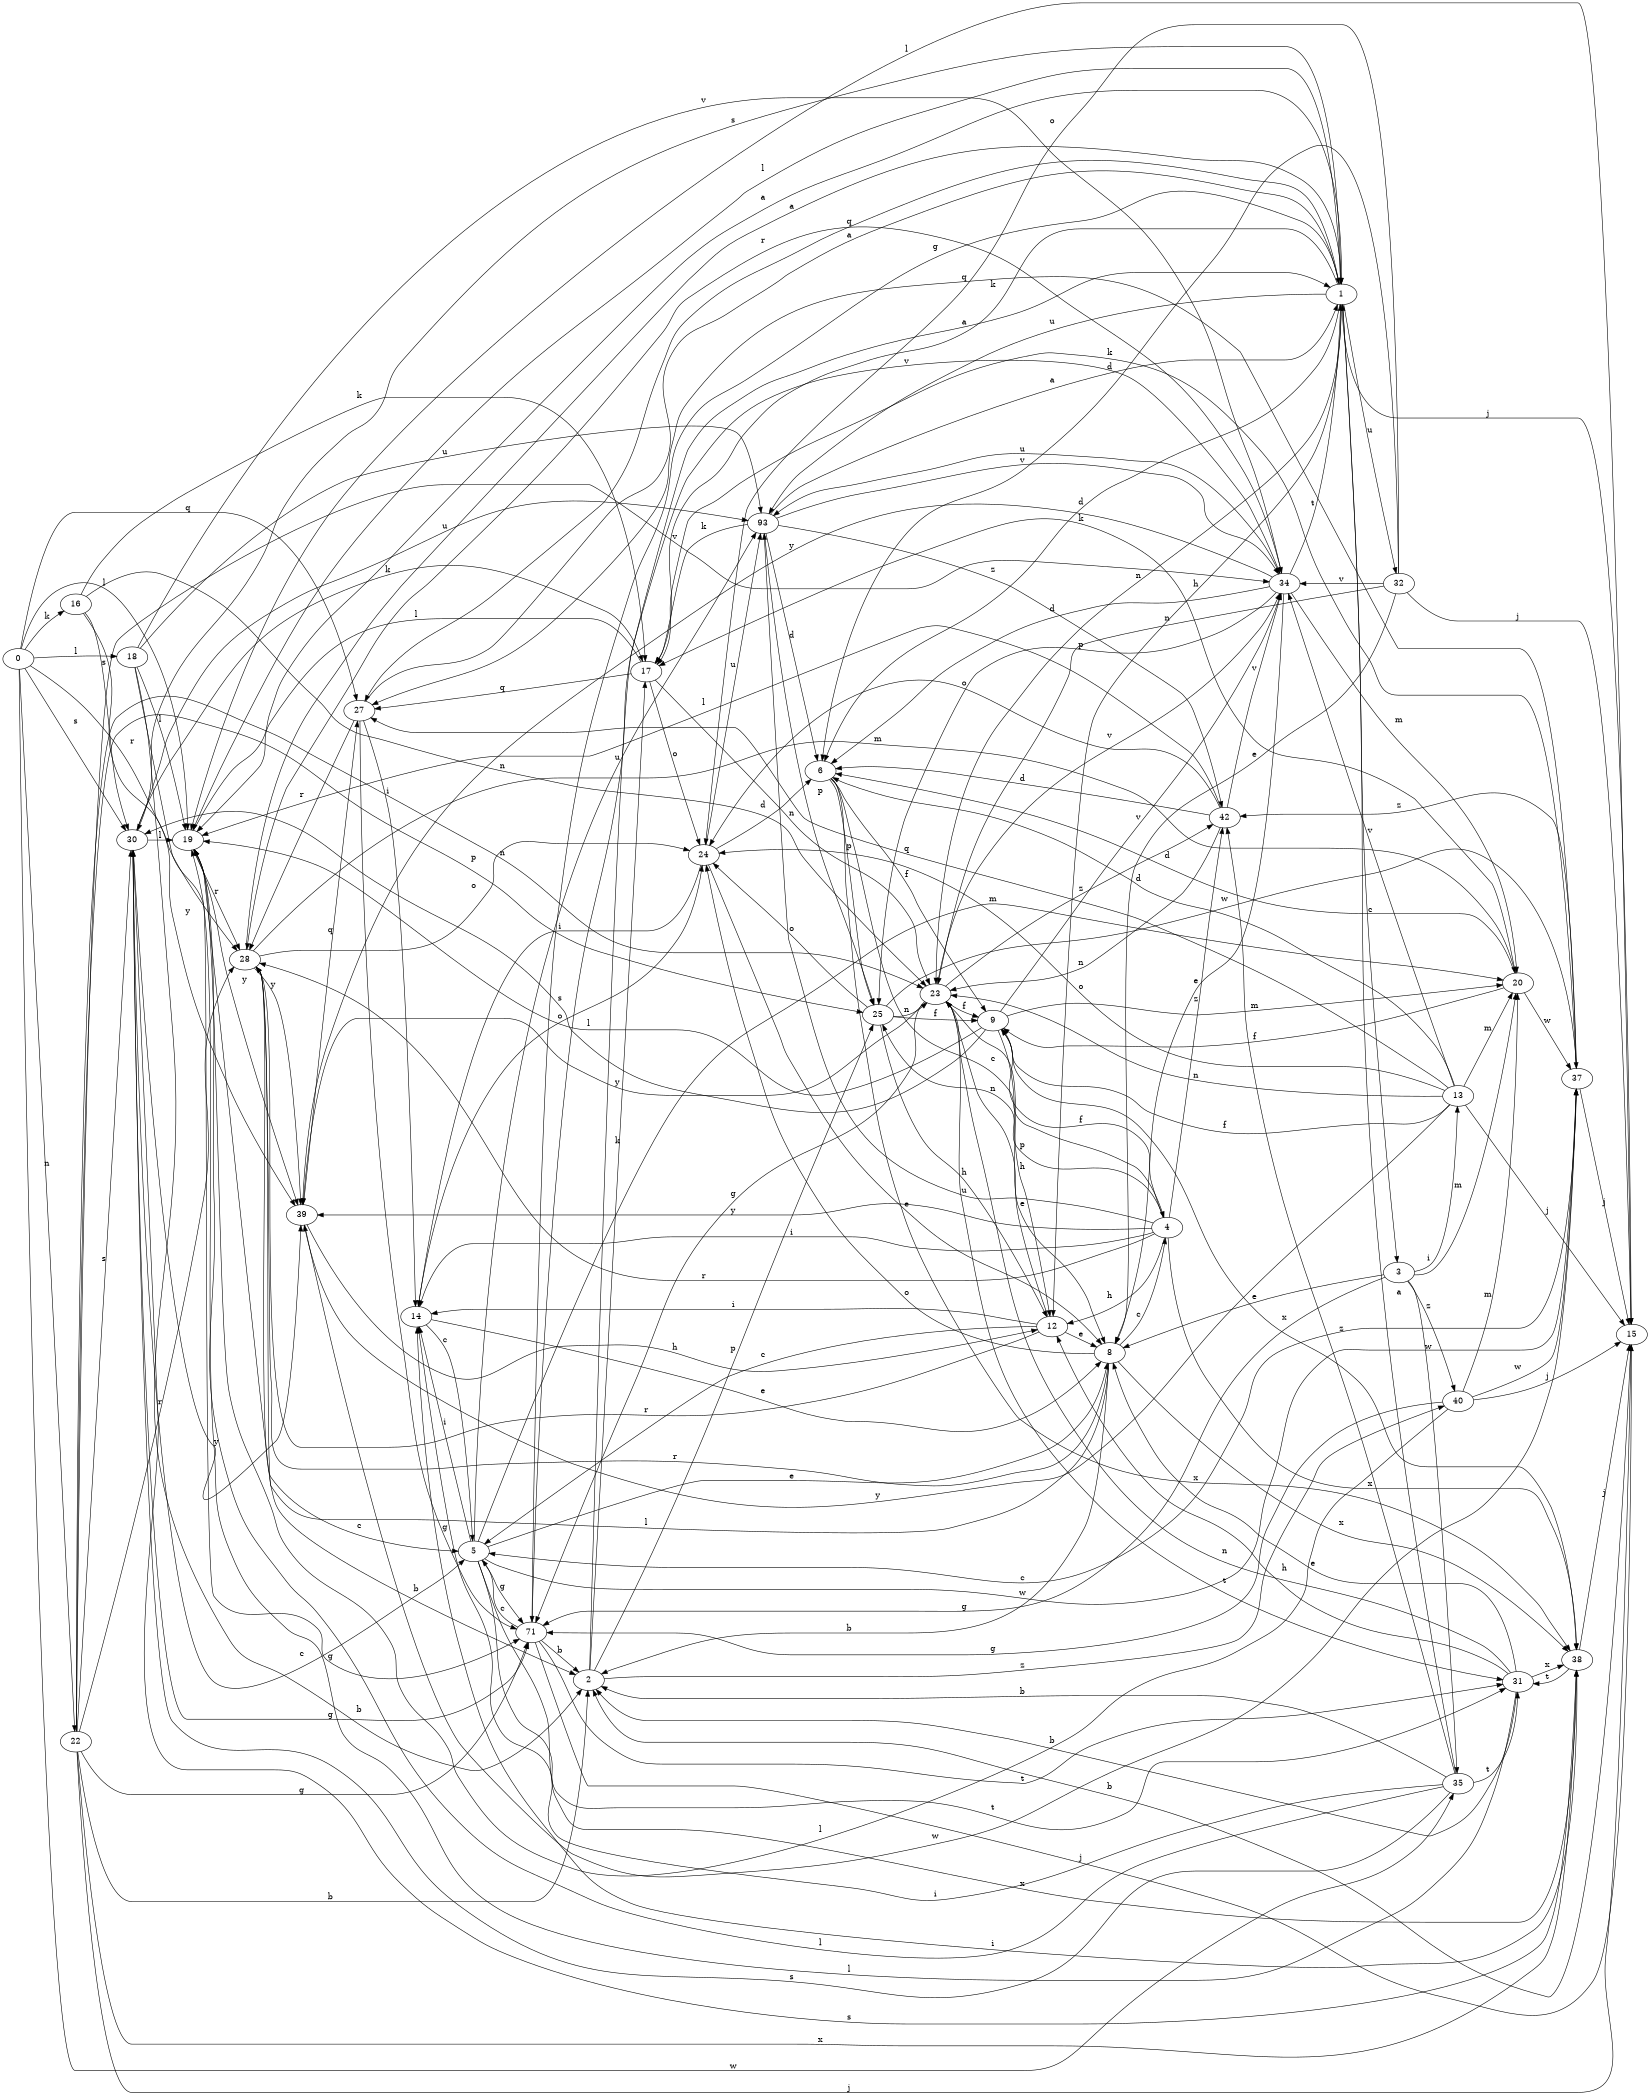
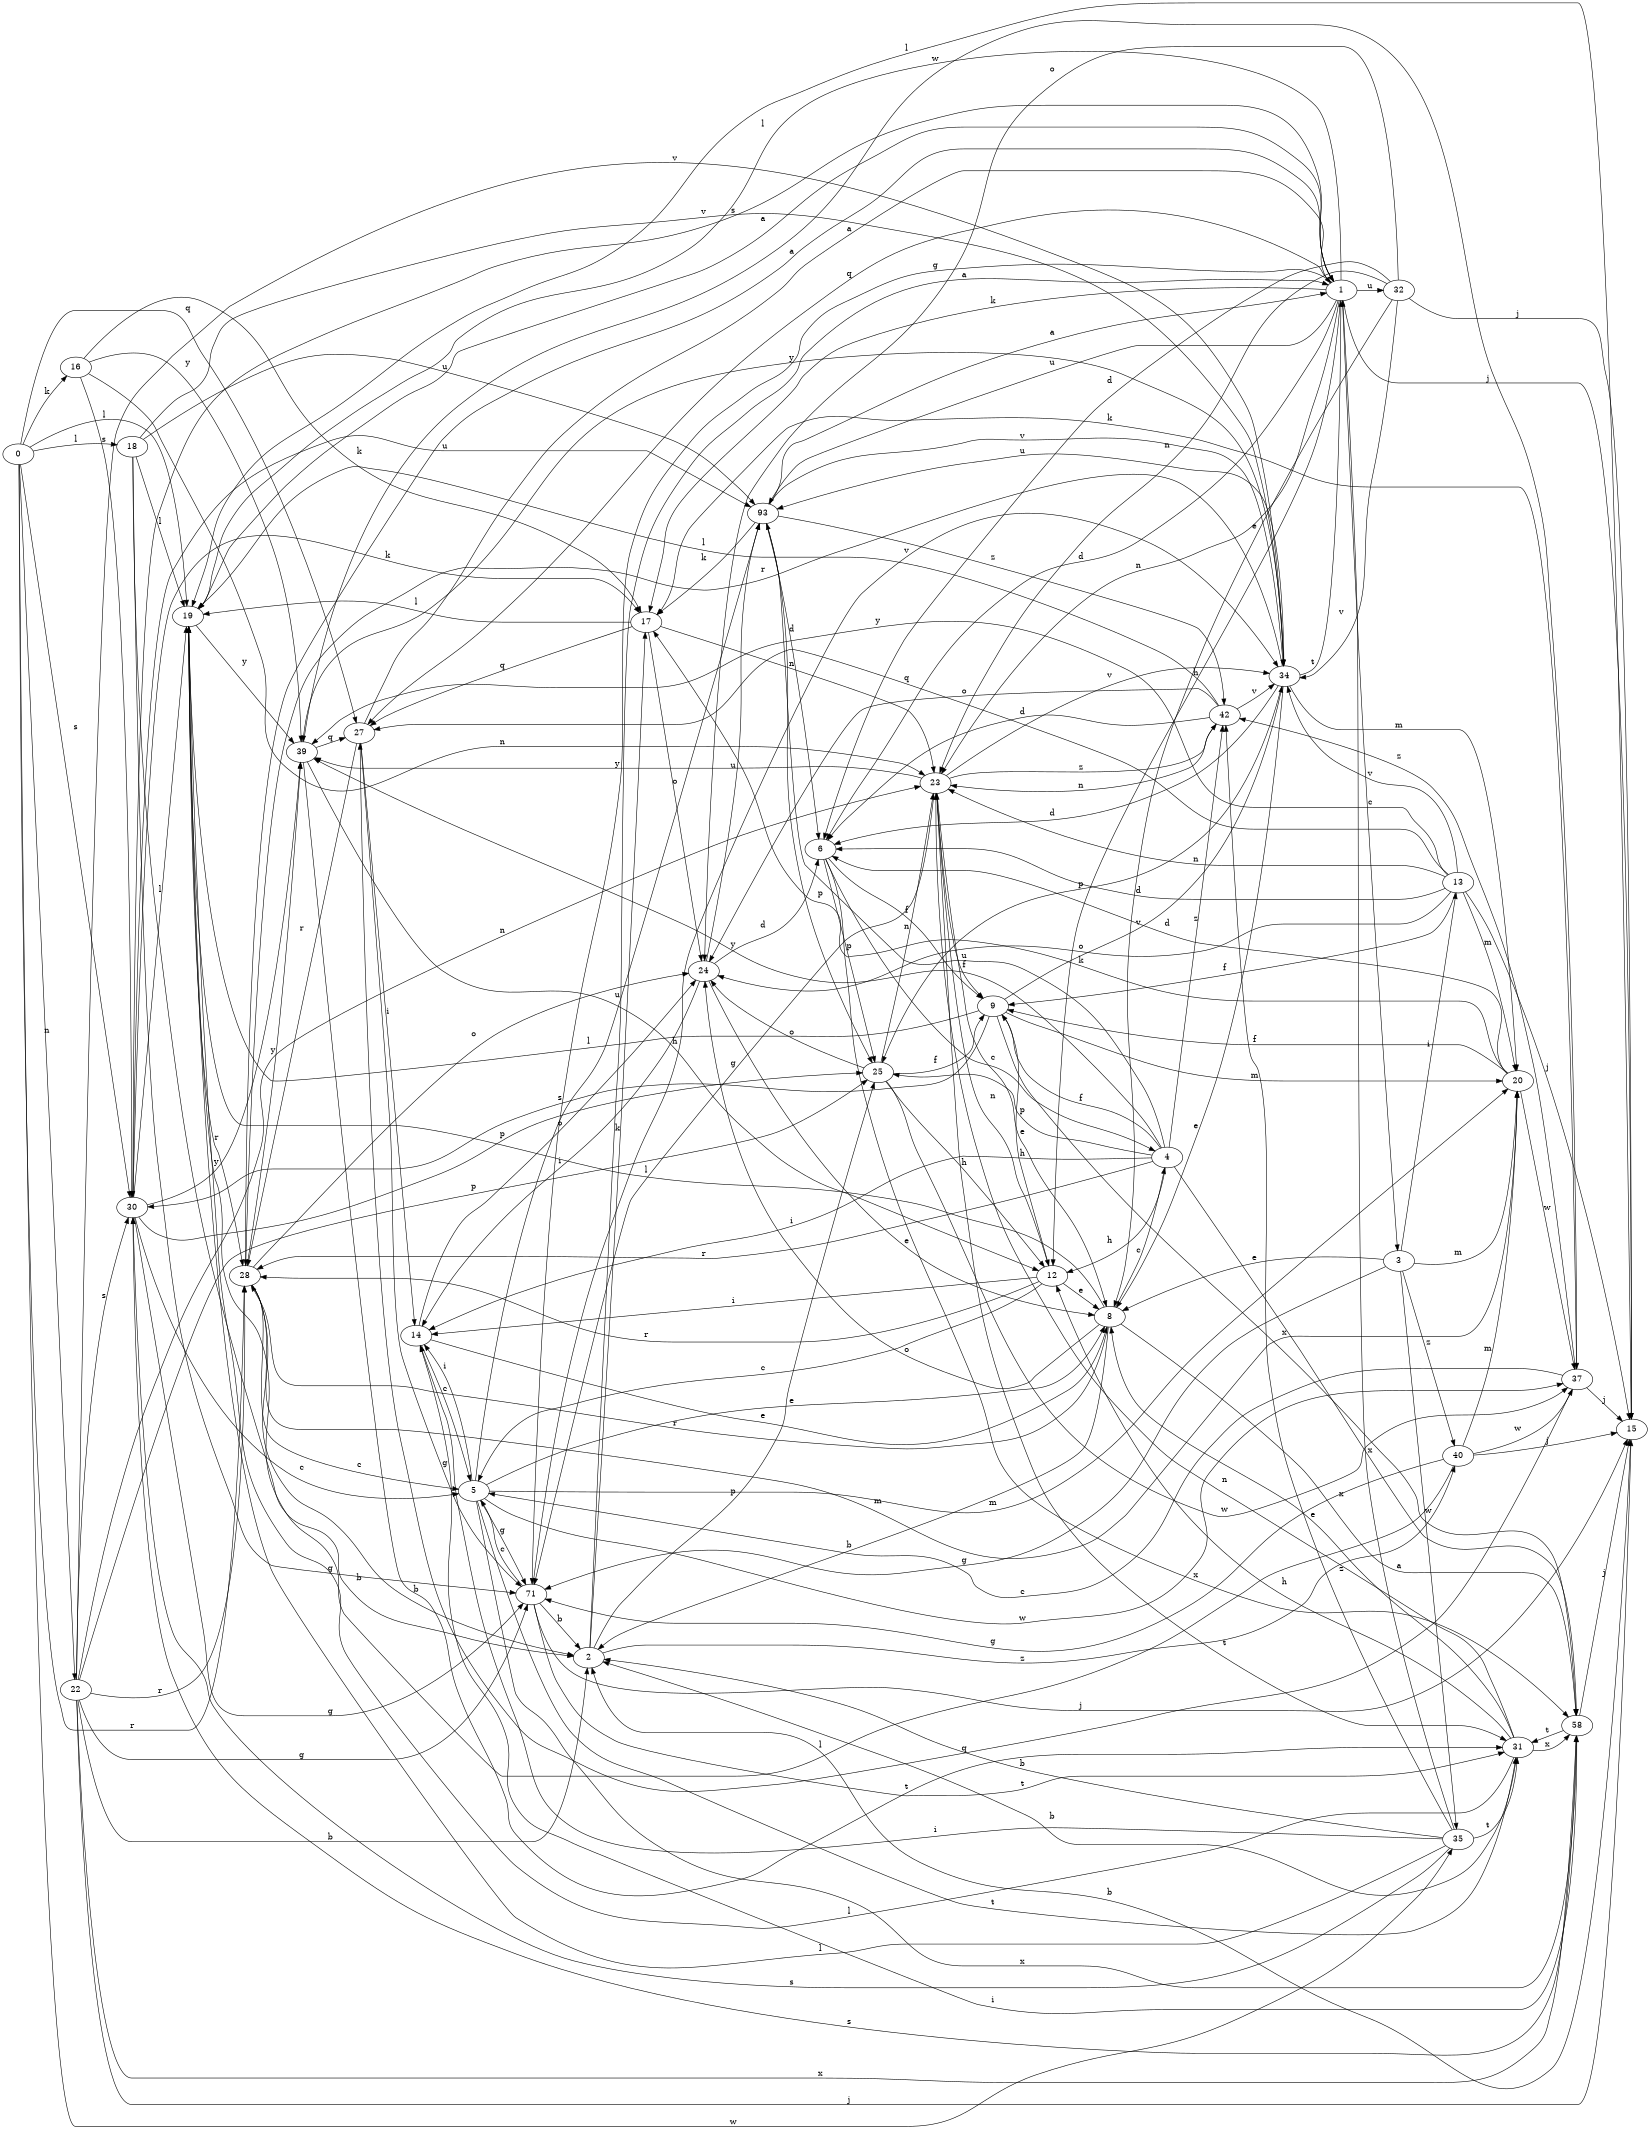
none -> (491, 1147)
(1577, 1660) -> (1577, 1726)
none -> (505, 1796)
